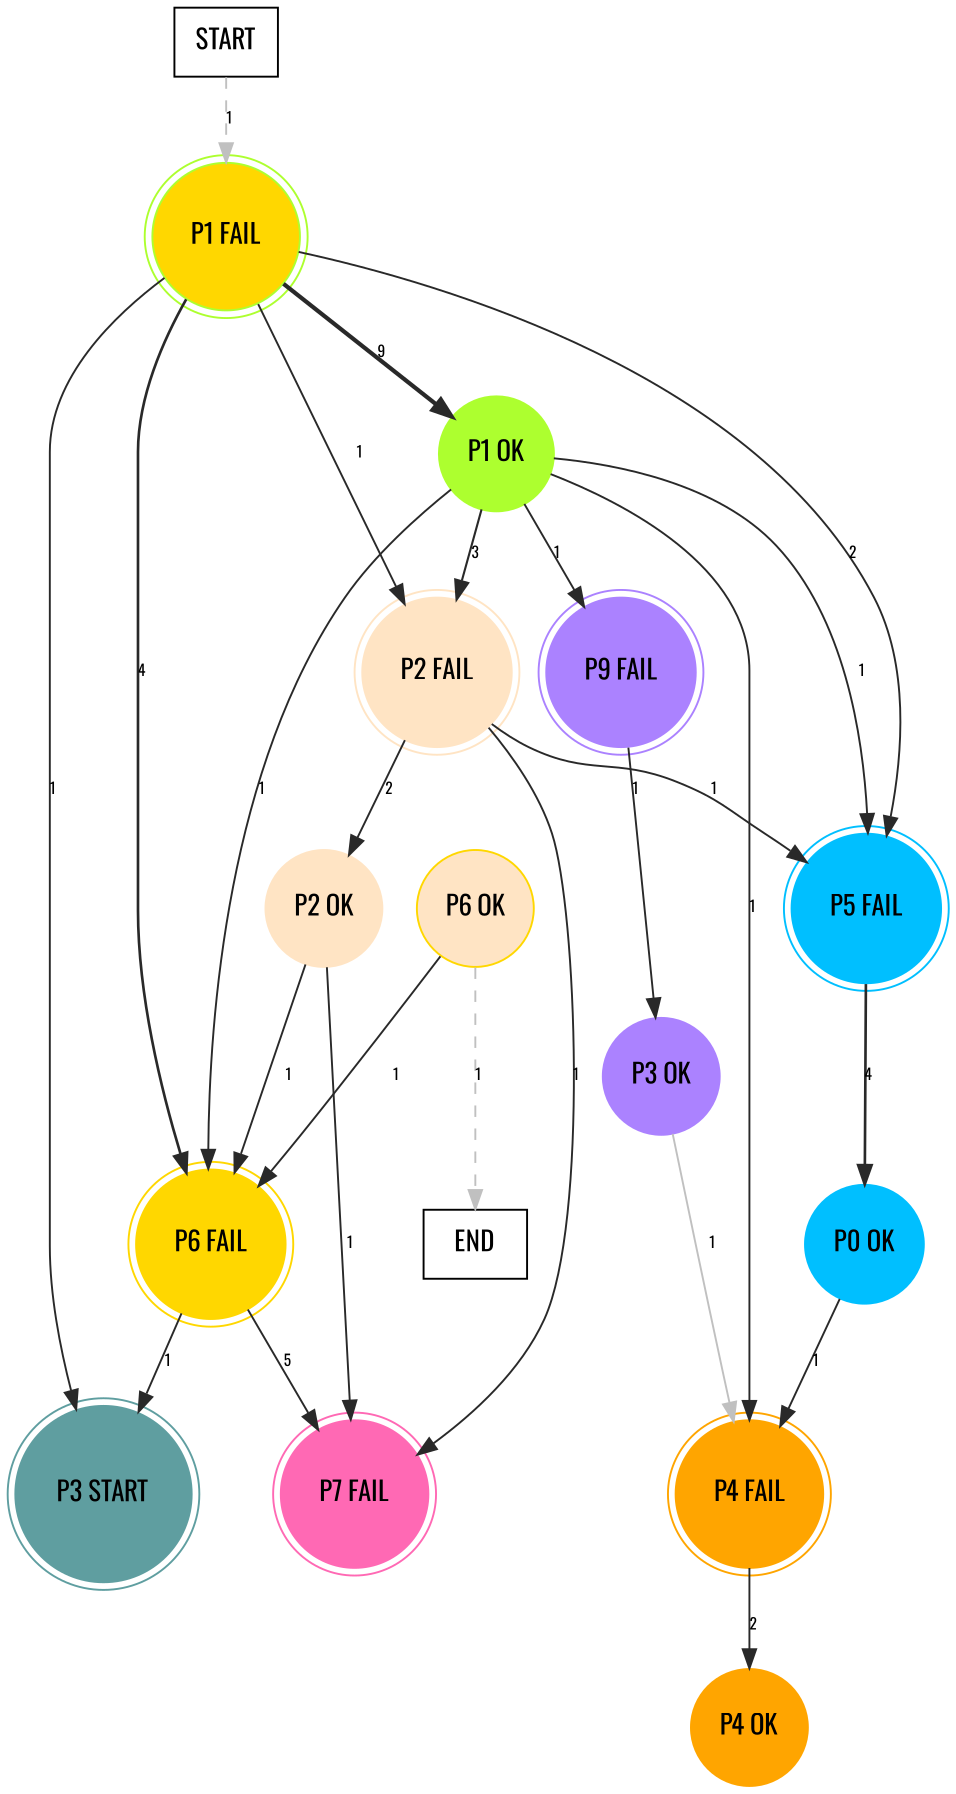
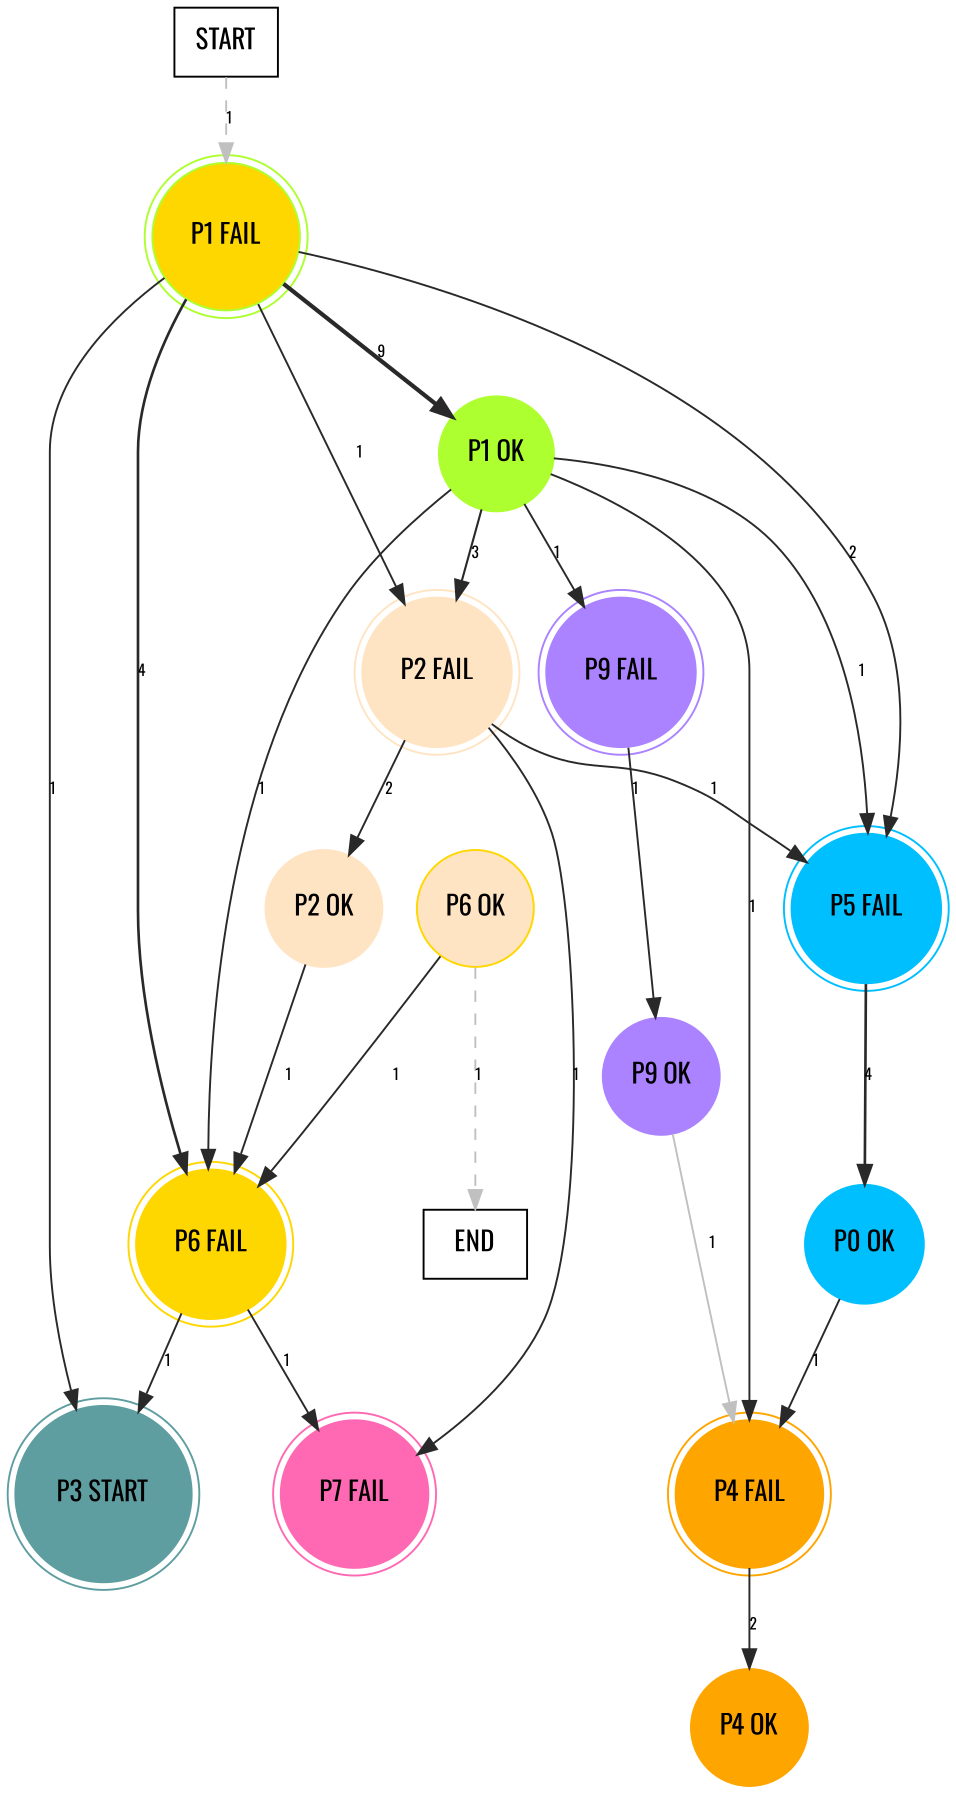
(661, 1076) -> (661, 1076)
(338, 1184) -> none
(288, 1362) -> (288, 1362)
